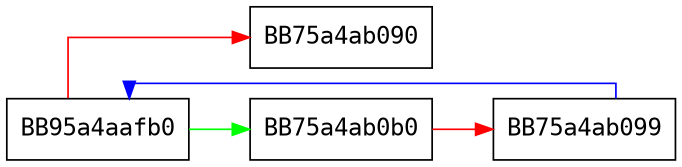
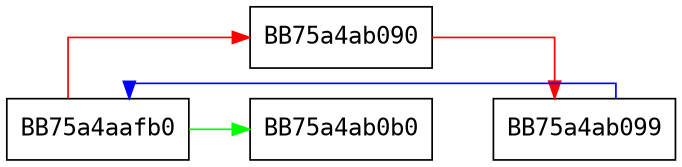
(98, 129) -> (98, 129)
(454, 129) -> (515, 37)
